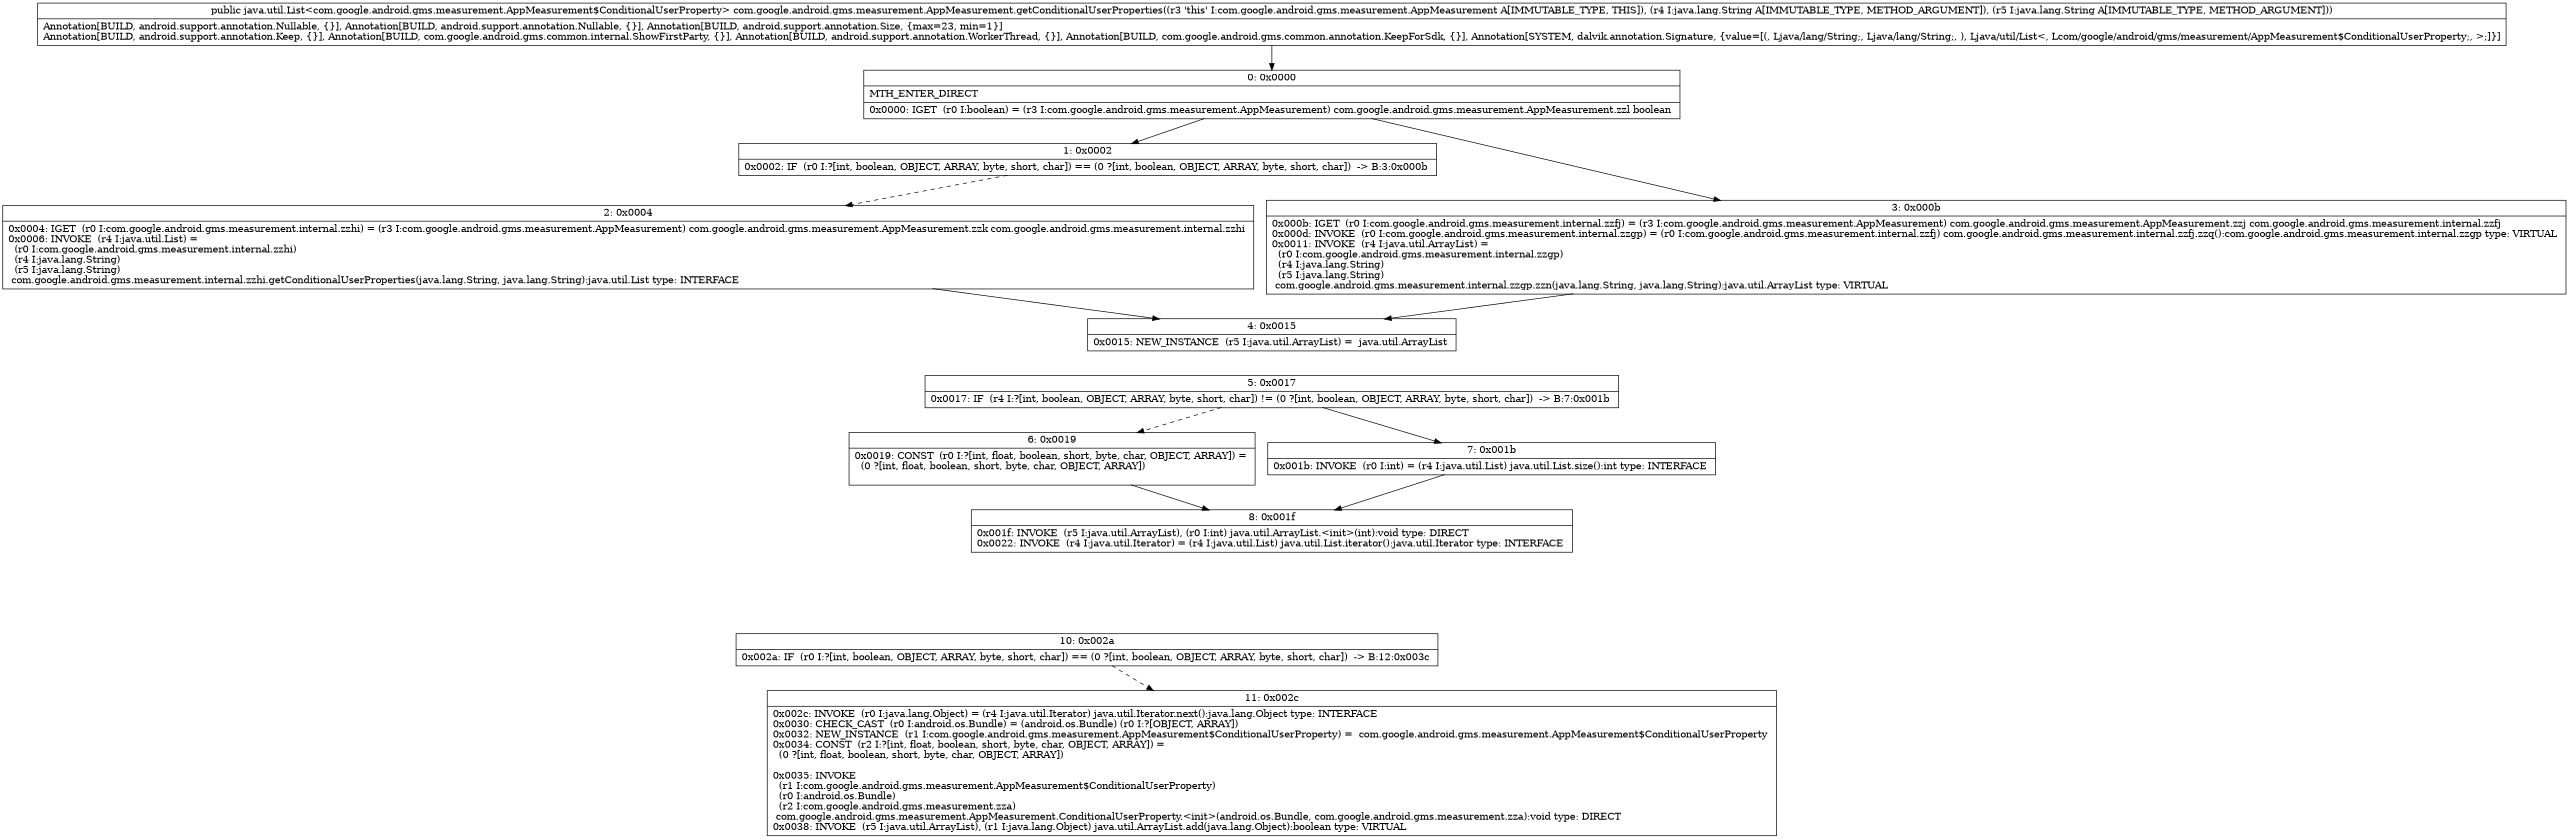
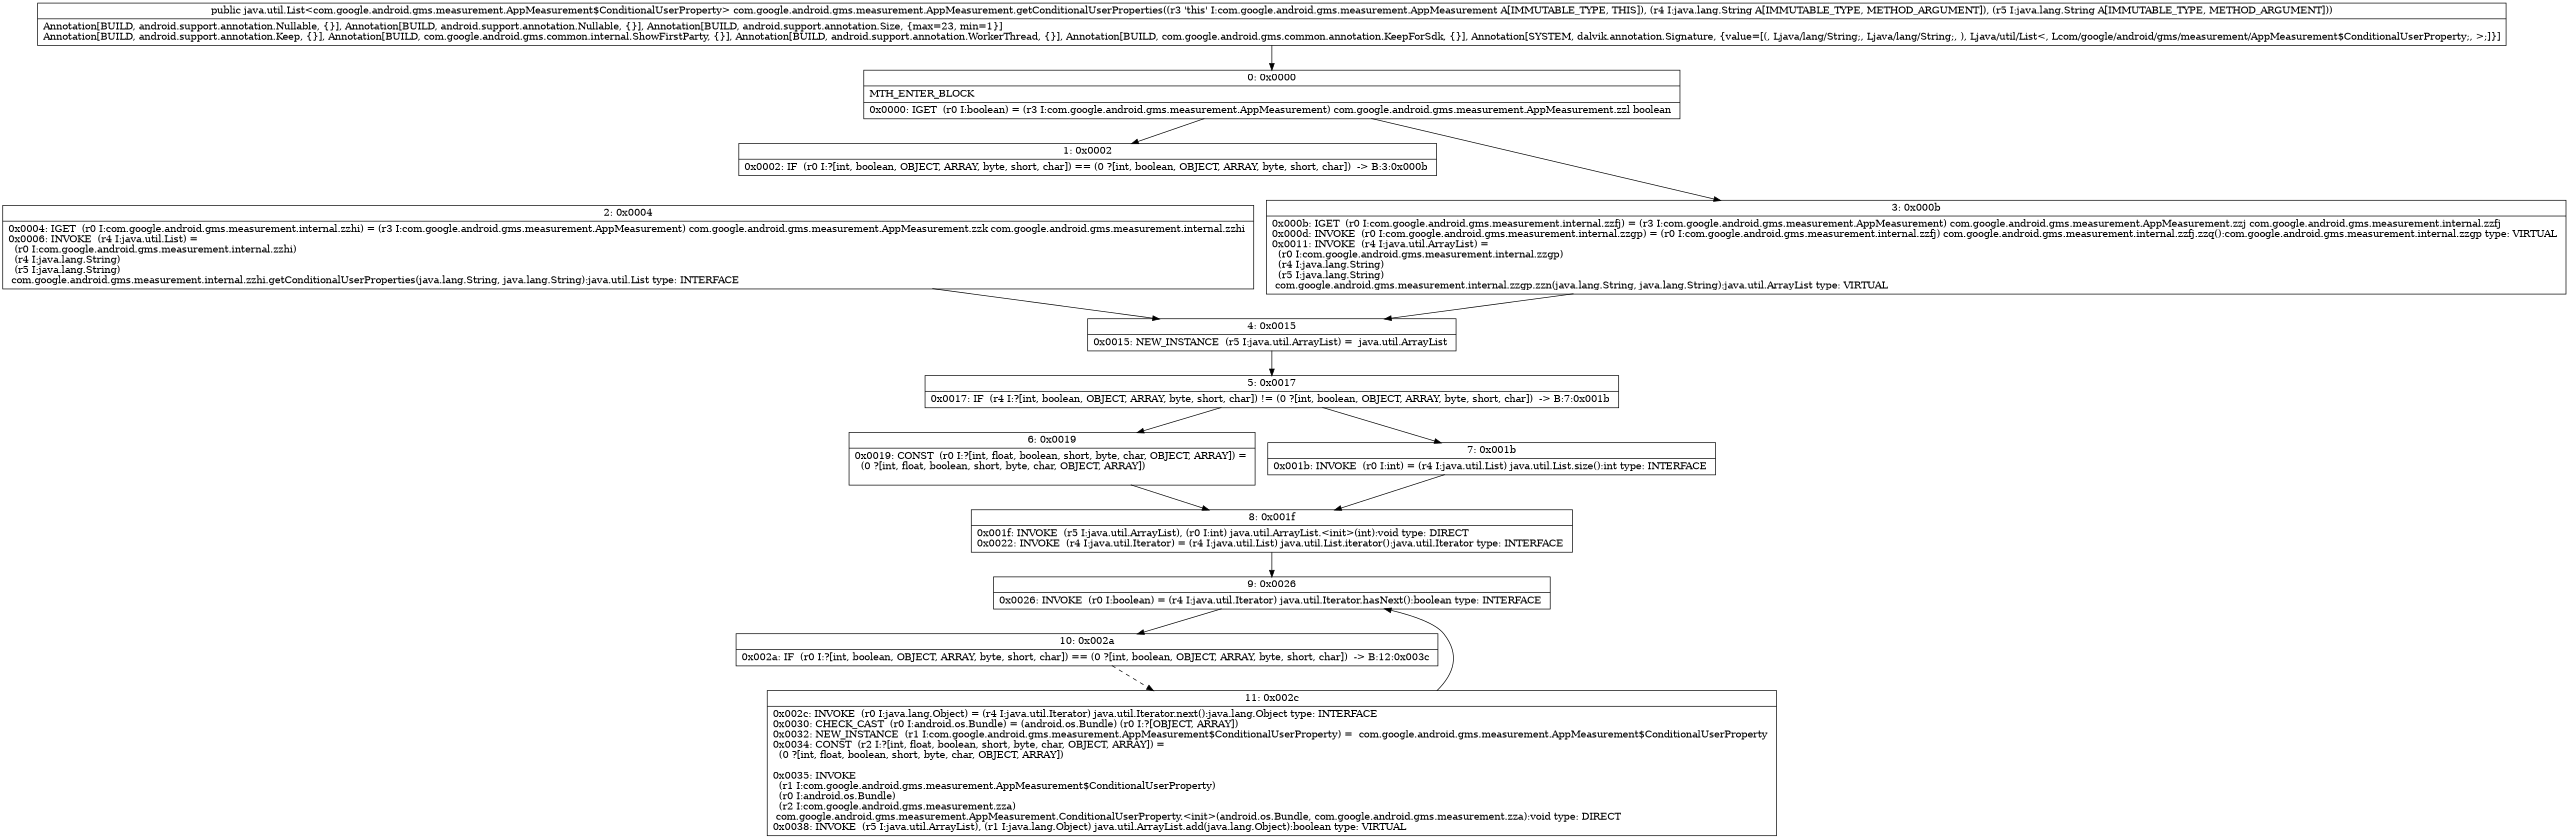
(924, 94) -> (922, 94)
(930, 190) -> none
none -> (1272, 360)
(1183, 419) -> (1183, 419)
none -> (1272, 593)
